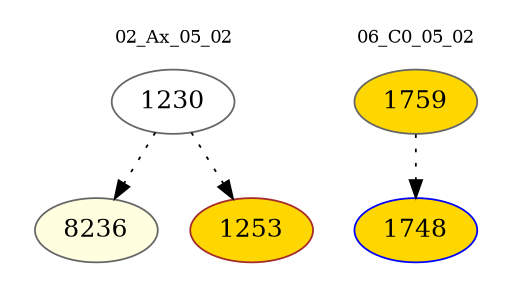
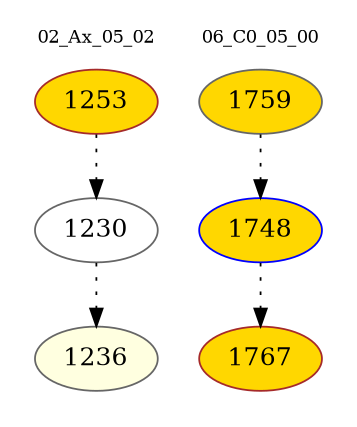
(416, 38) -> (261, 38)
(207, 158) -> (96, 157)
(96, 230) -> (96, 359)
none -> (261, 359)
